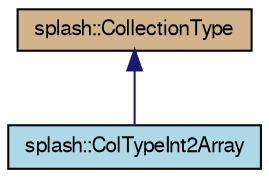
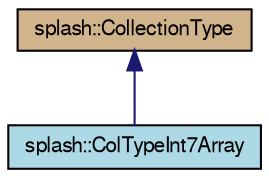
(135, 147) -> (135, 147)
